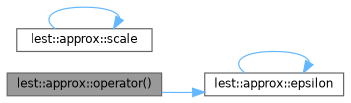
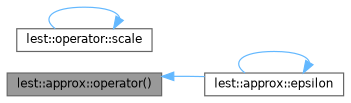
(84, 40) -> (84, 40)
(177, 92) -> (189, 76)
